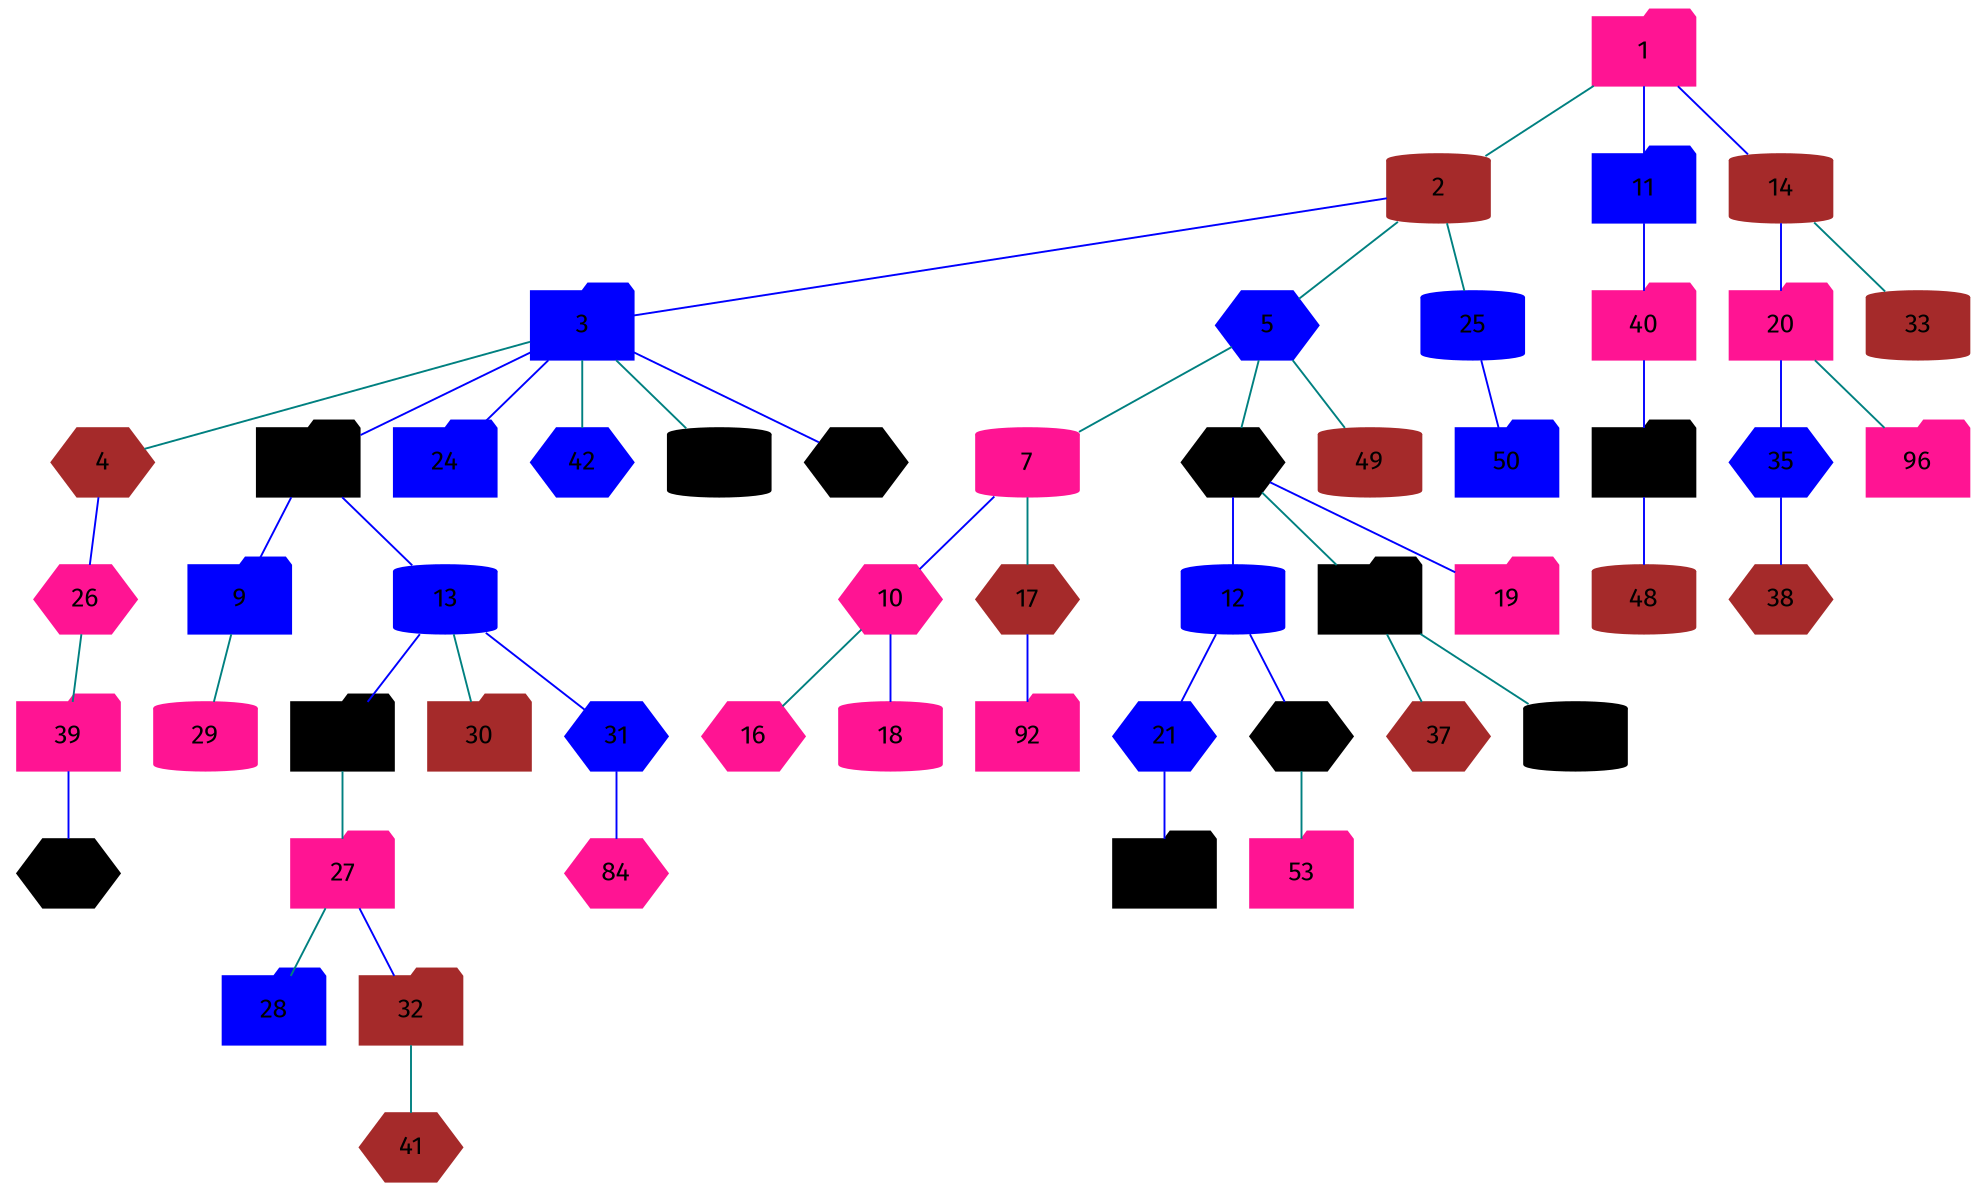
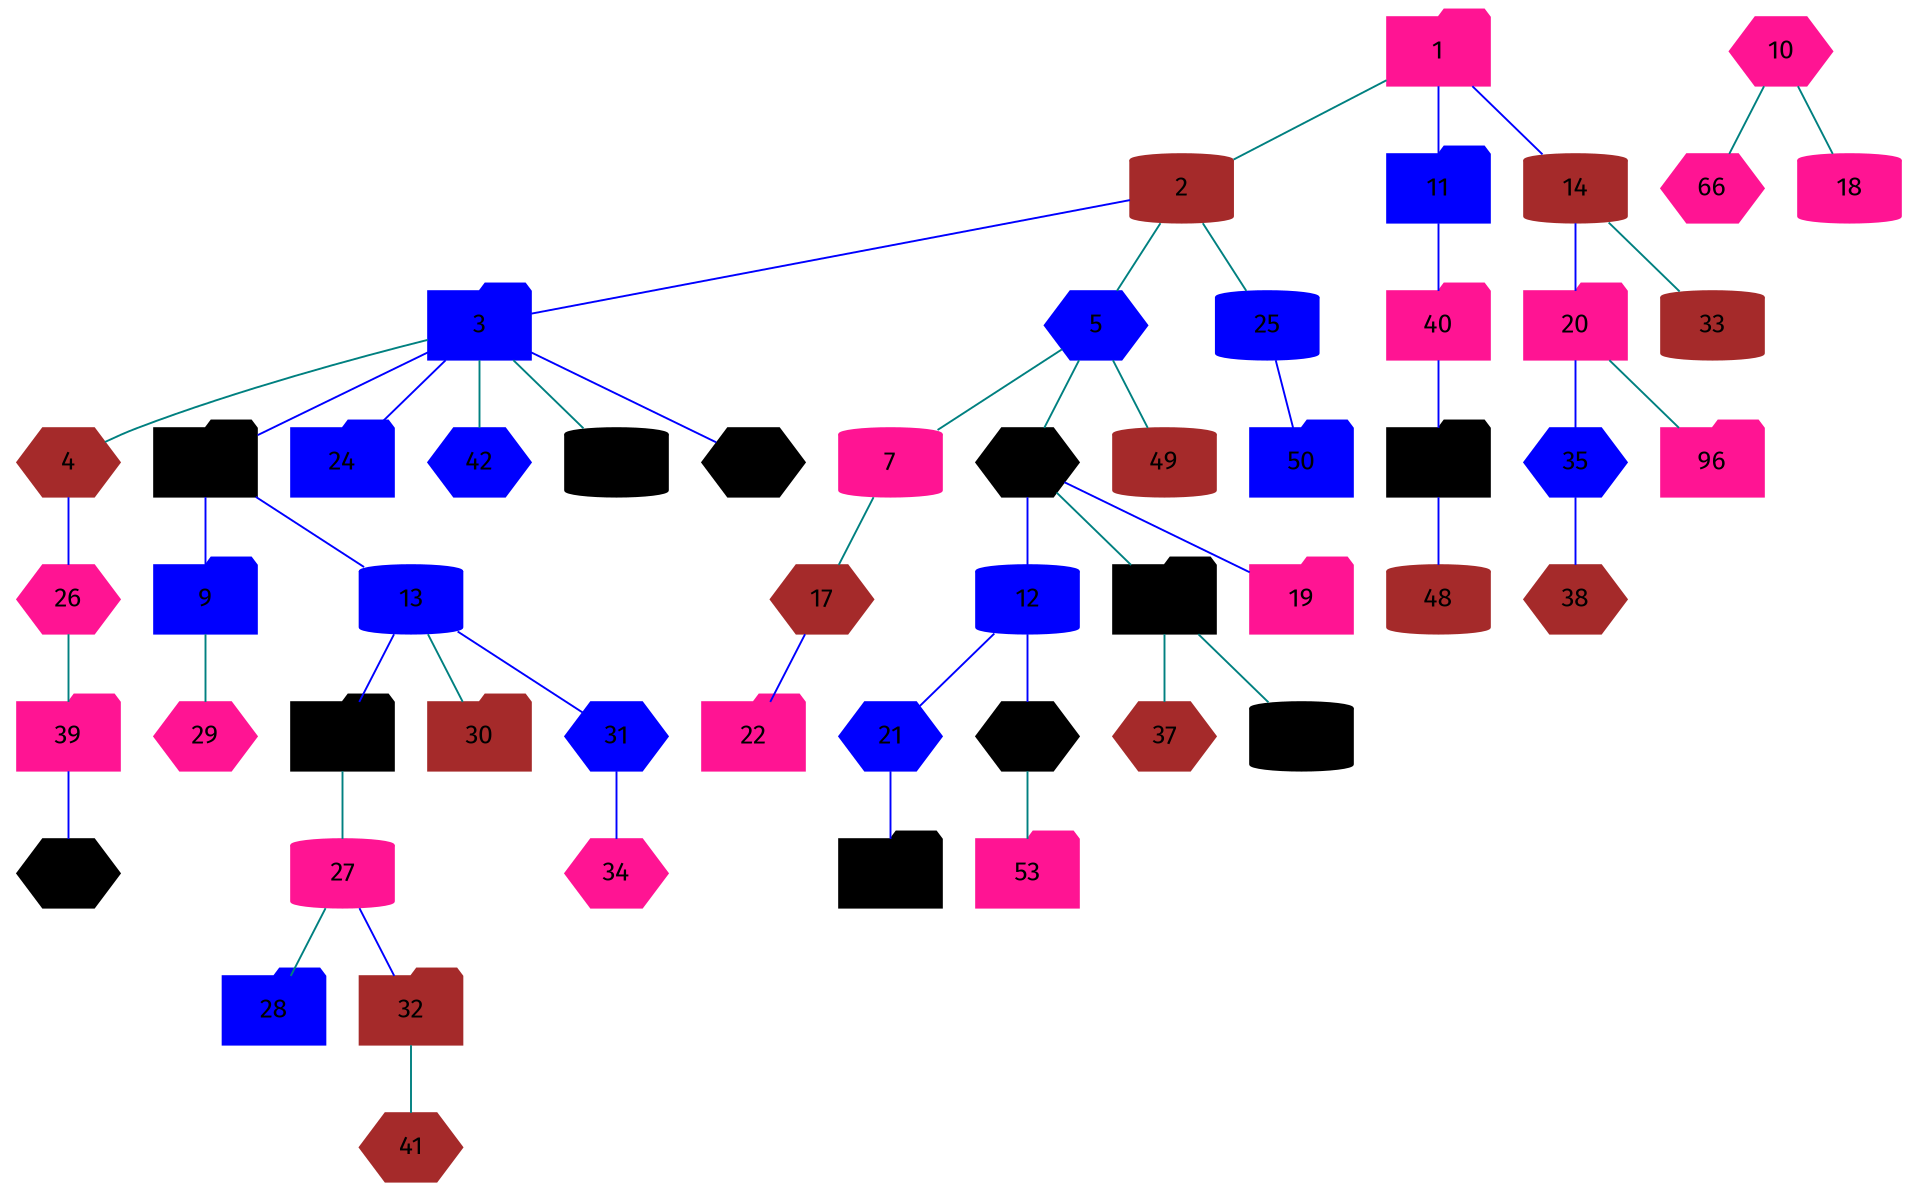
(957, 533) -> none
(890, 668) -> (1815, 120)
(206, 736) -> (206, 736)
(754, 736) -> (1712, 188)
(1028, 736) -> (754, 736)
(342, 873) -> (342, 873)
(616, 873) -> (616, 873)
